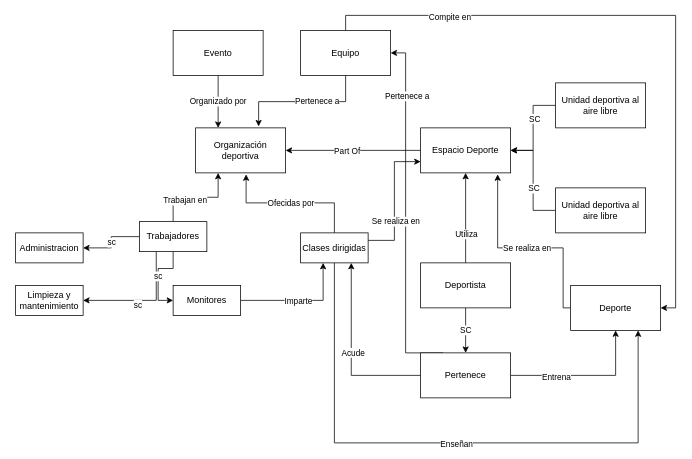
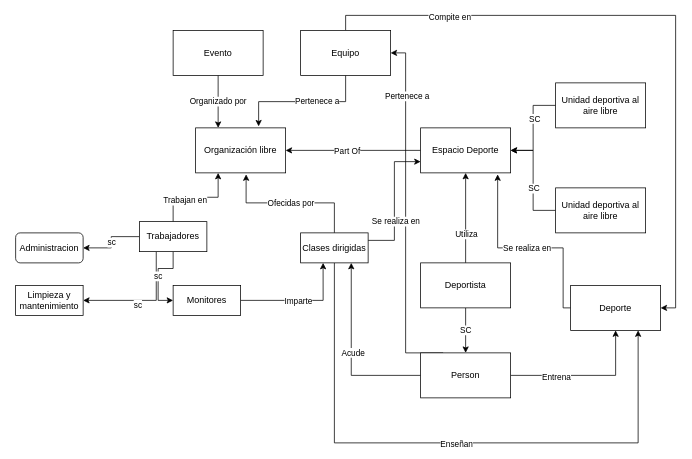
(240, 150) -> (240, 150)
(49, 248) -> (49, 248)
(465, 375) -> (465, 375)
